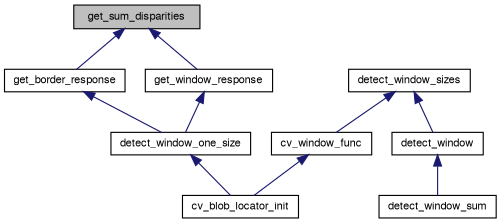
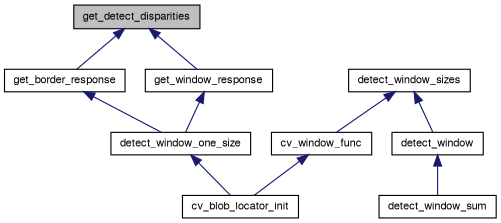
(137, 17) -> (137, 17)
